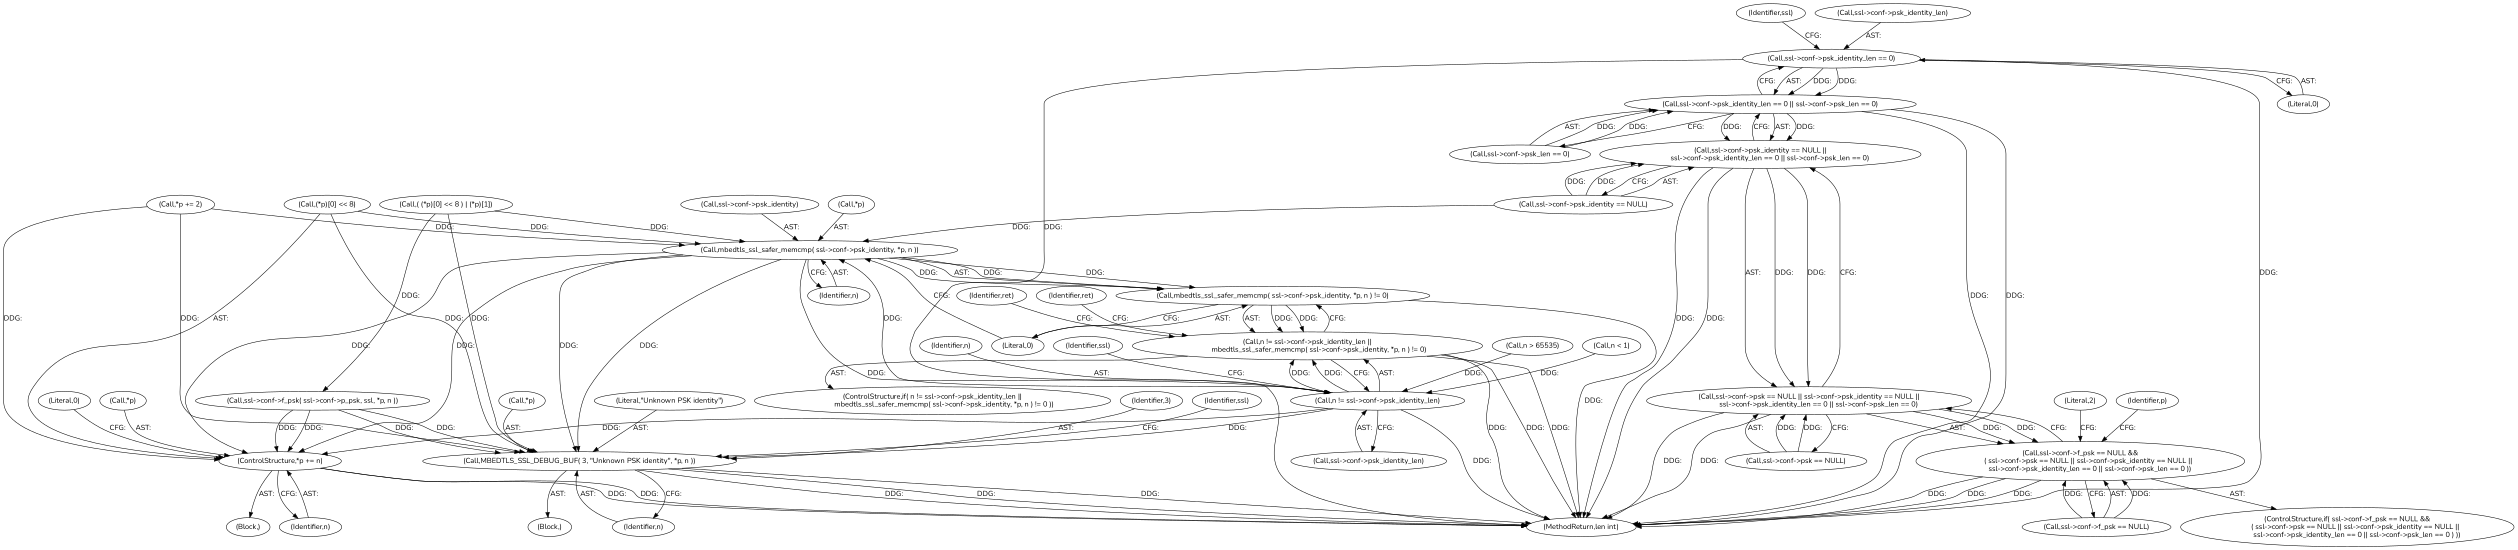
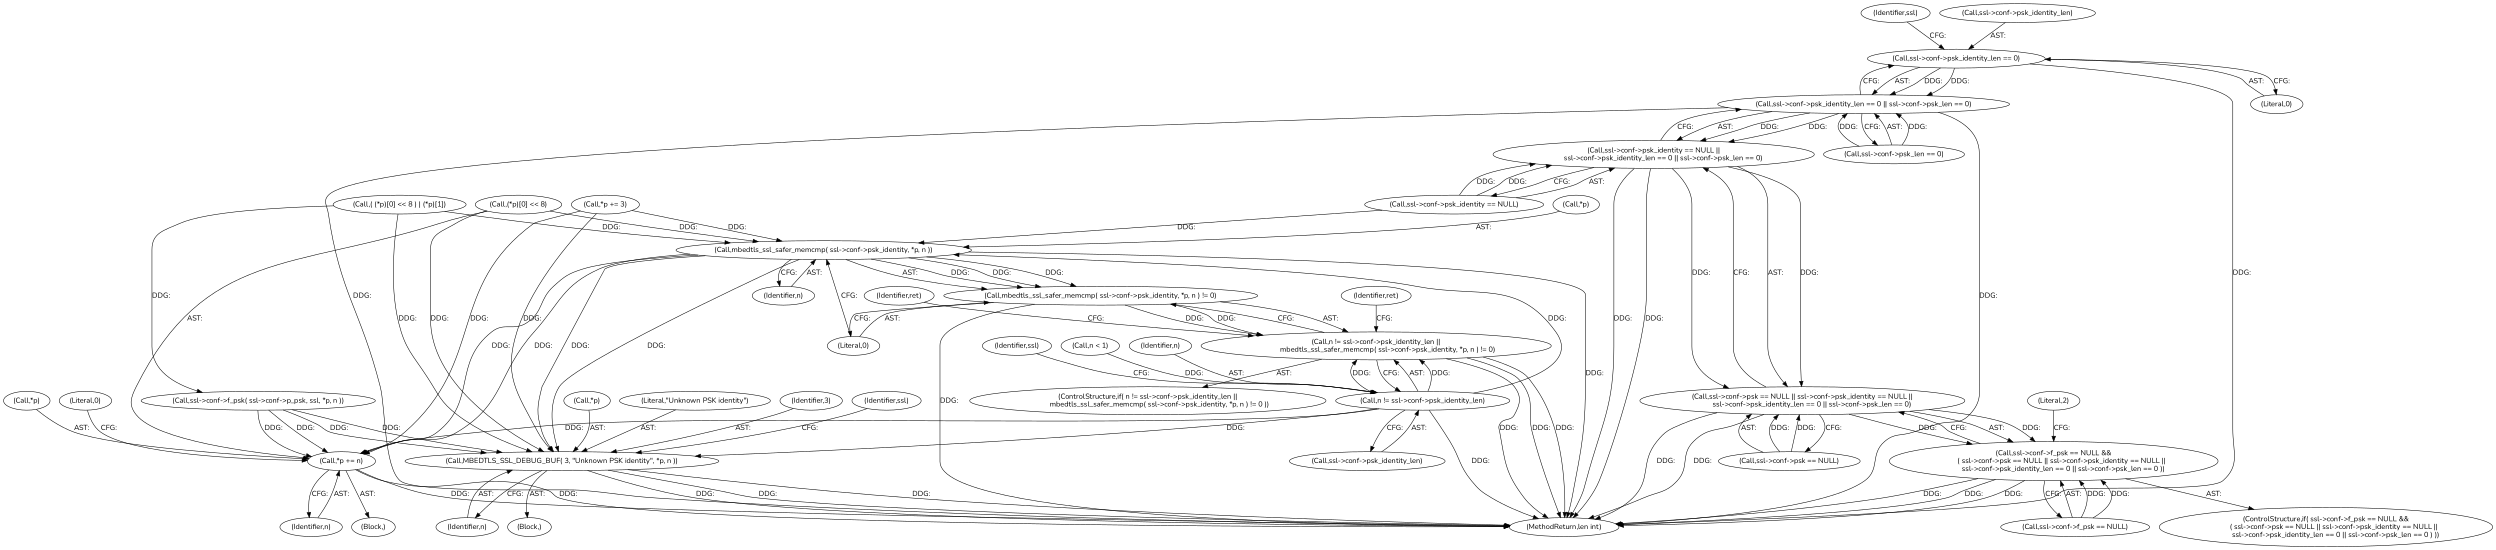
(1044, 134) -> none
(181, 205) -> (605, 205)
(750, 205) -> none
(1533, 346) -> none
(2147, 401) -> none
(280, 461) -> (341, 461)
